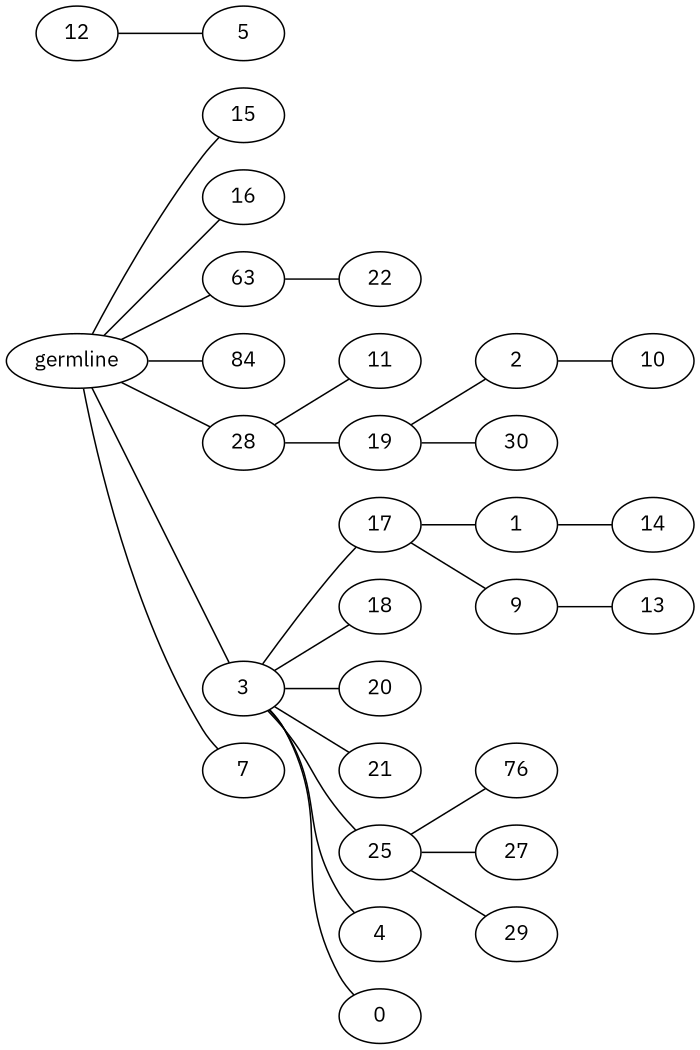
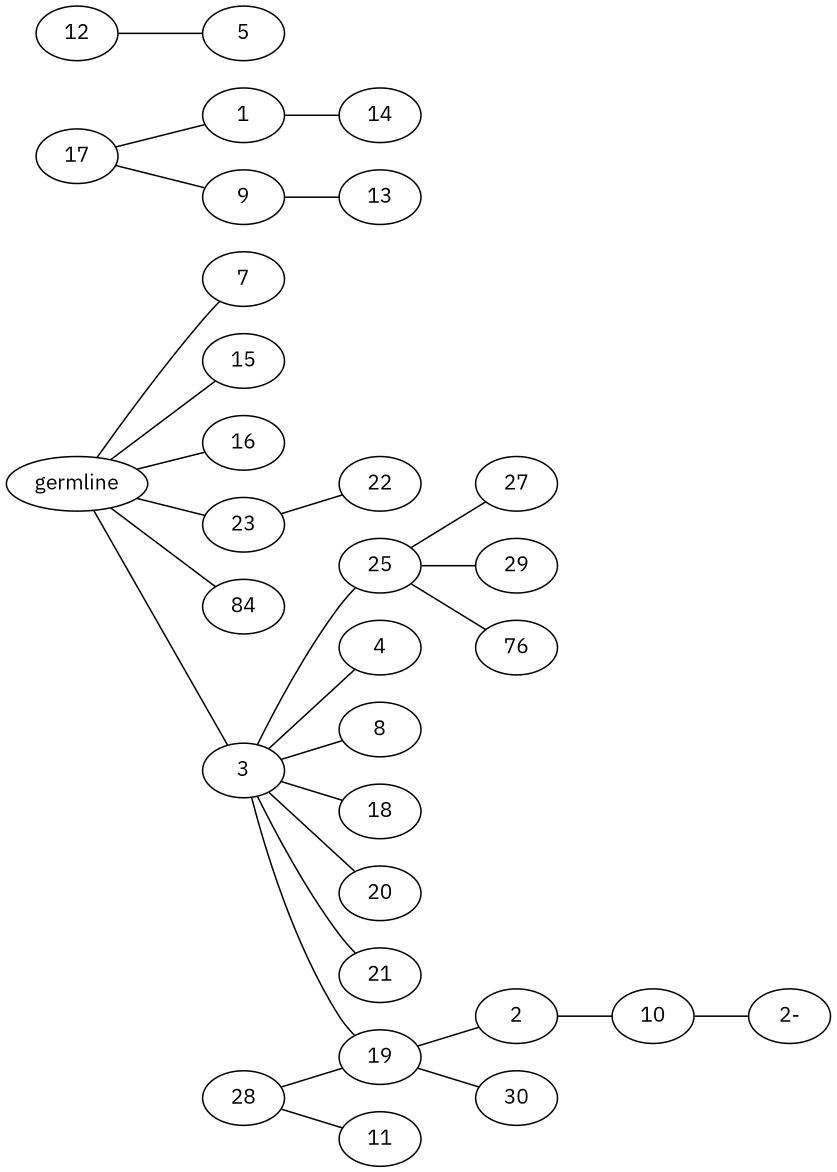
(244, 279) -> (244, 525)
(166, 405) -> none
(308, 604) -> (292, 922)
(380, 1016) -> (380, 730)
none -> (790, 1016)
